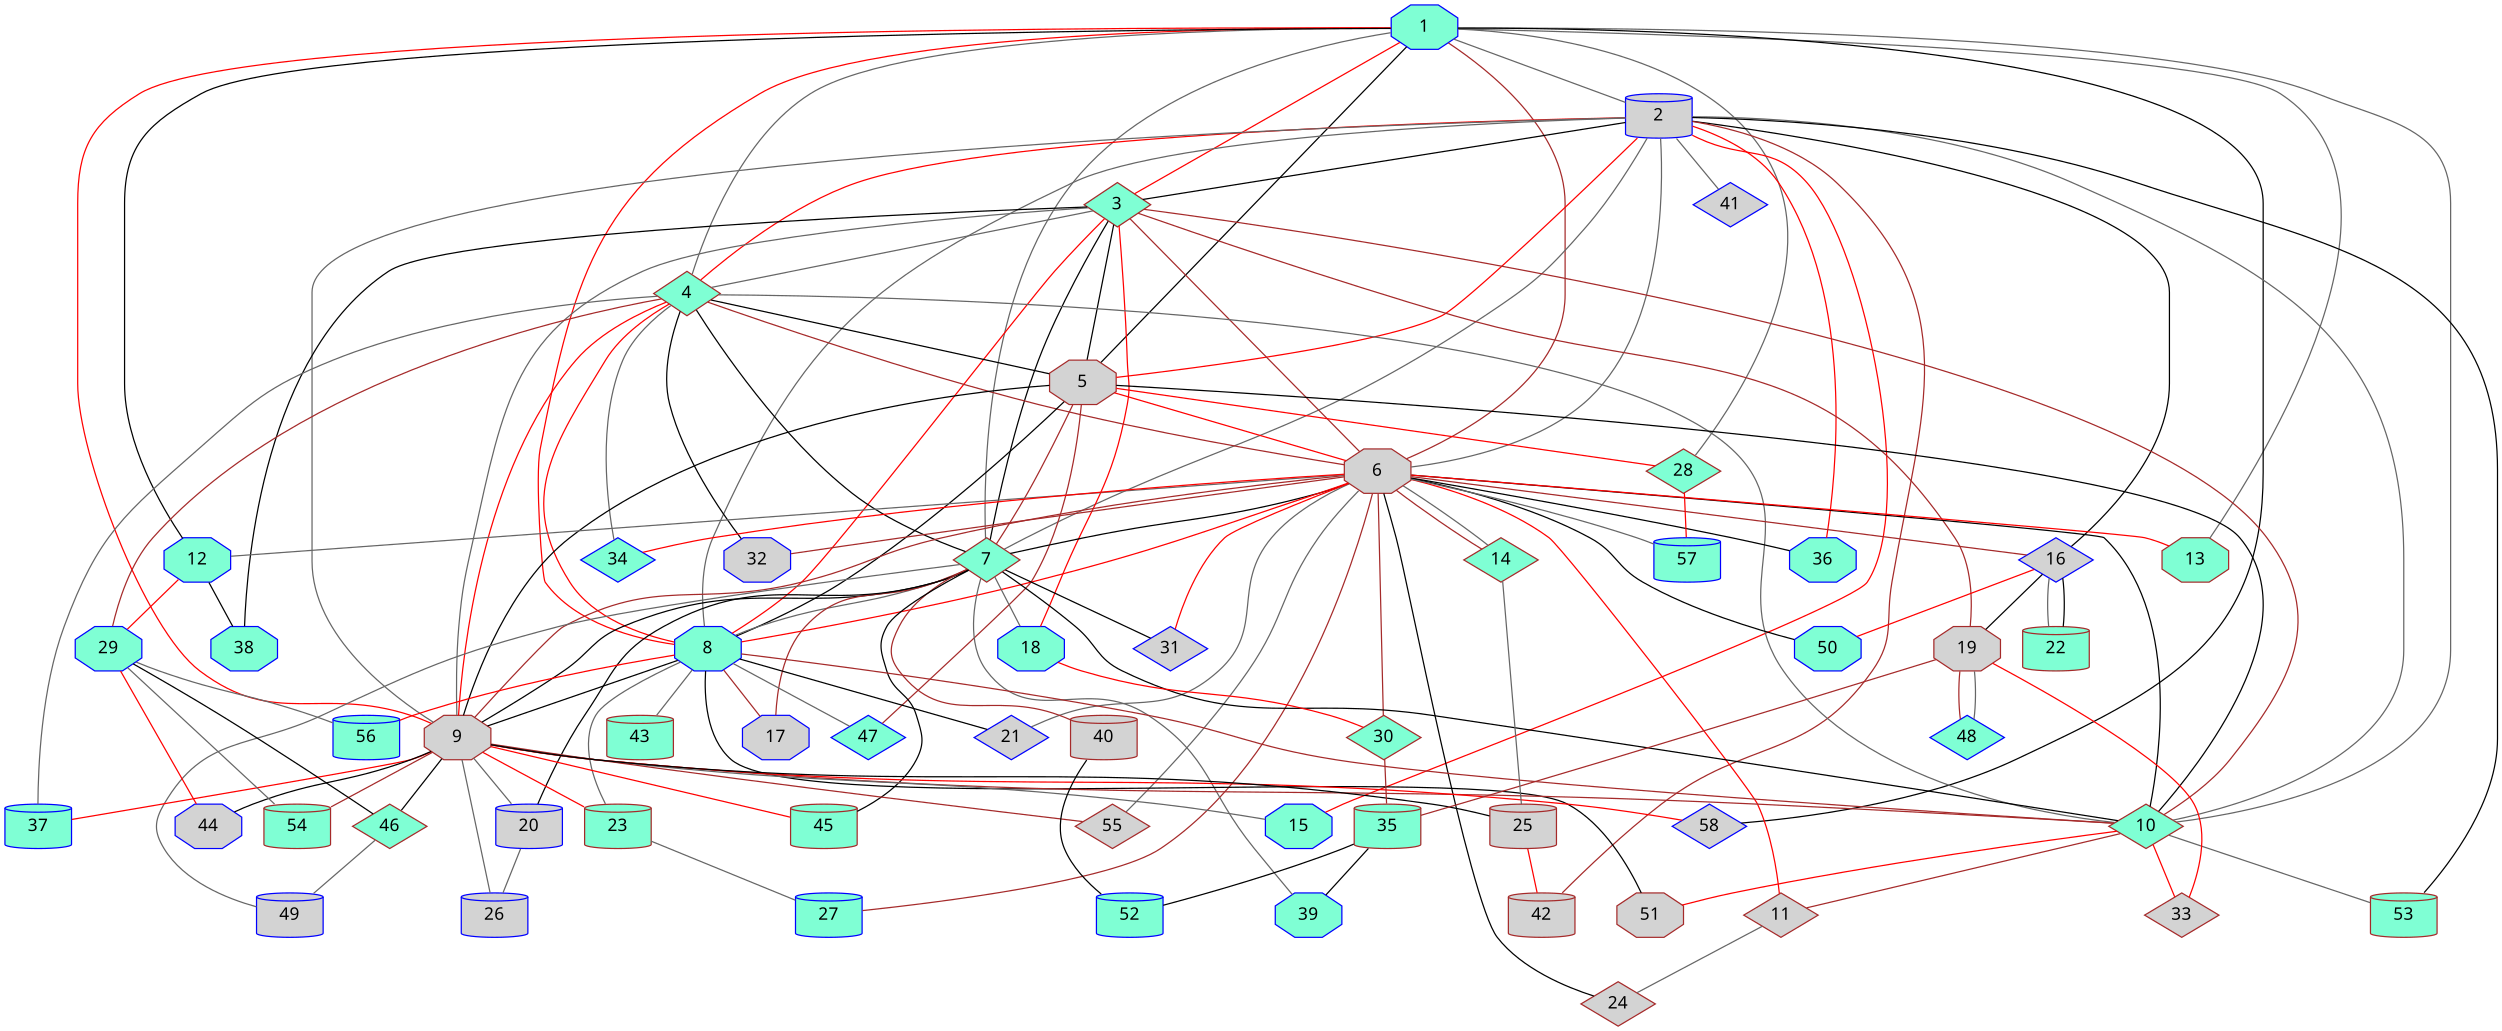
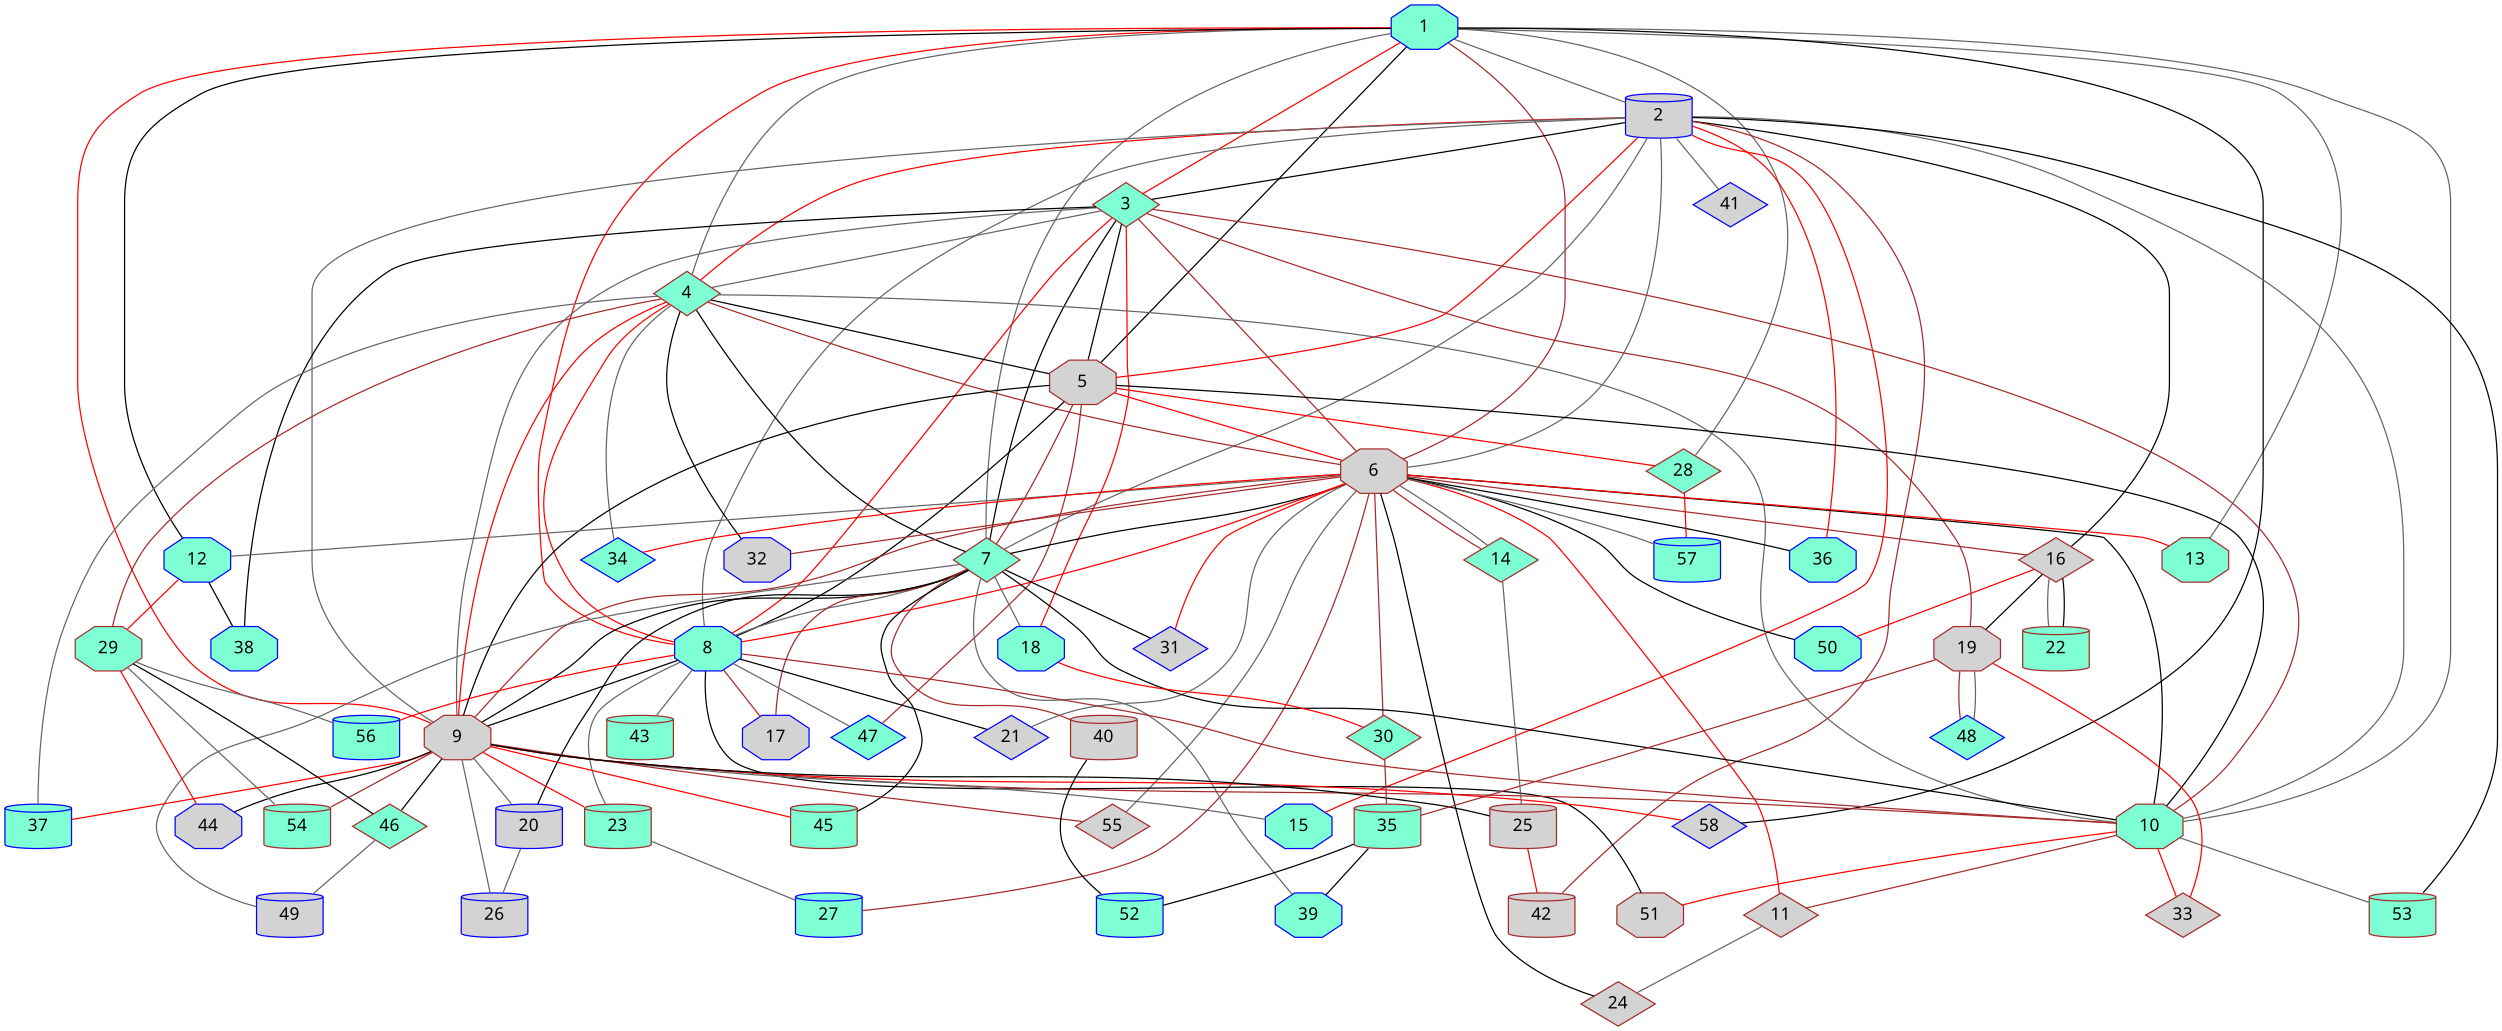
(2056, 560) -> (2056, 560)
(109, 649) -> (109, 649)
(2146, 826) -> (2150, 826)
